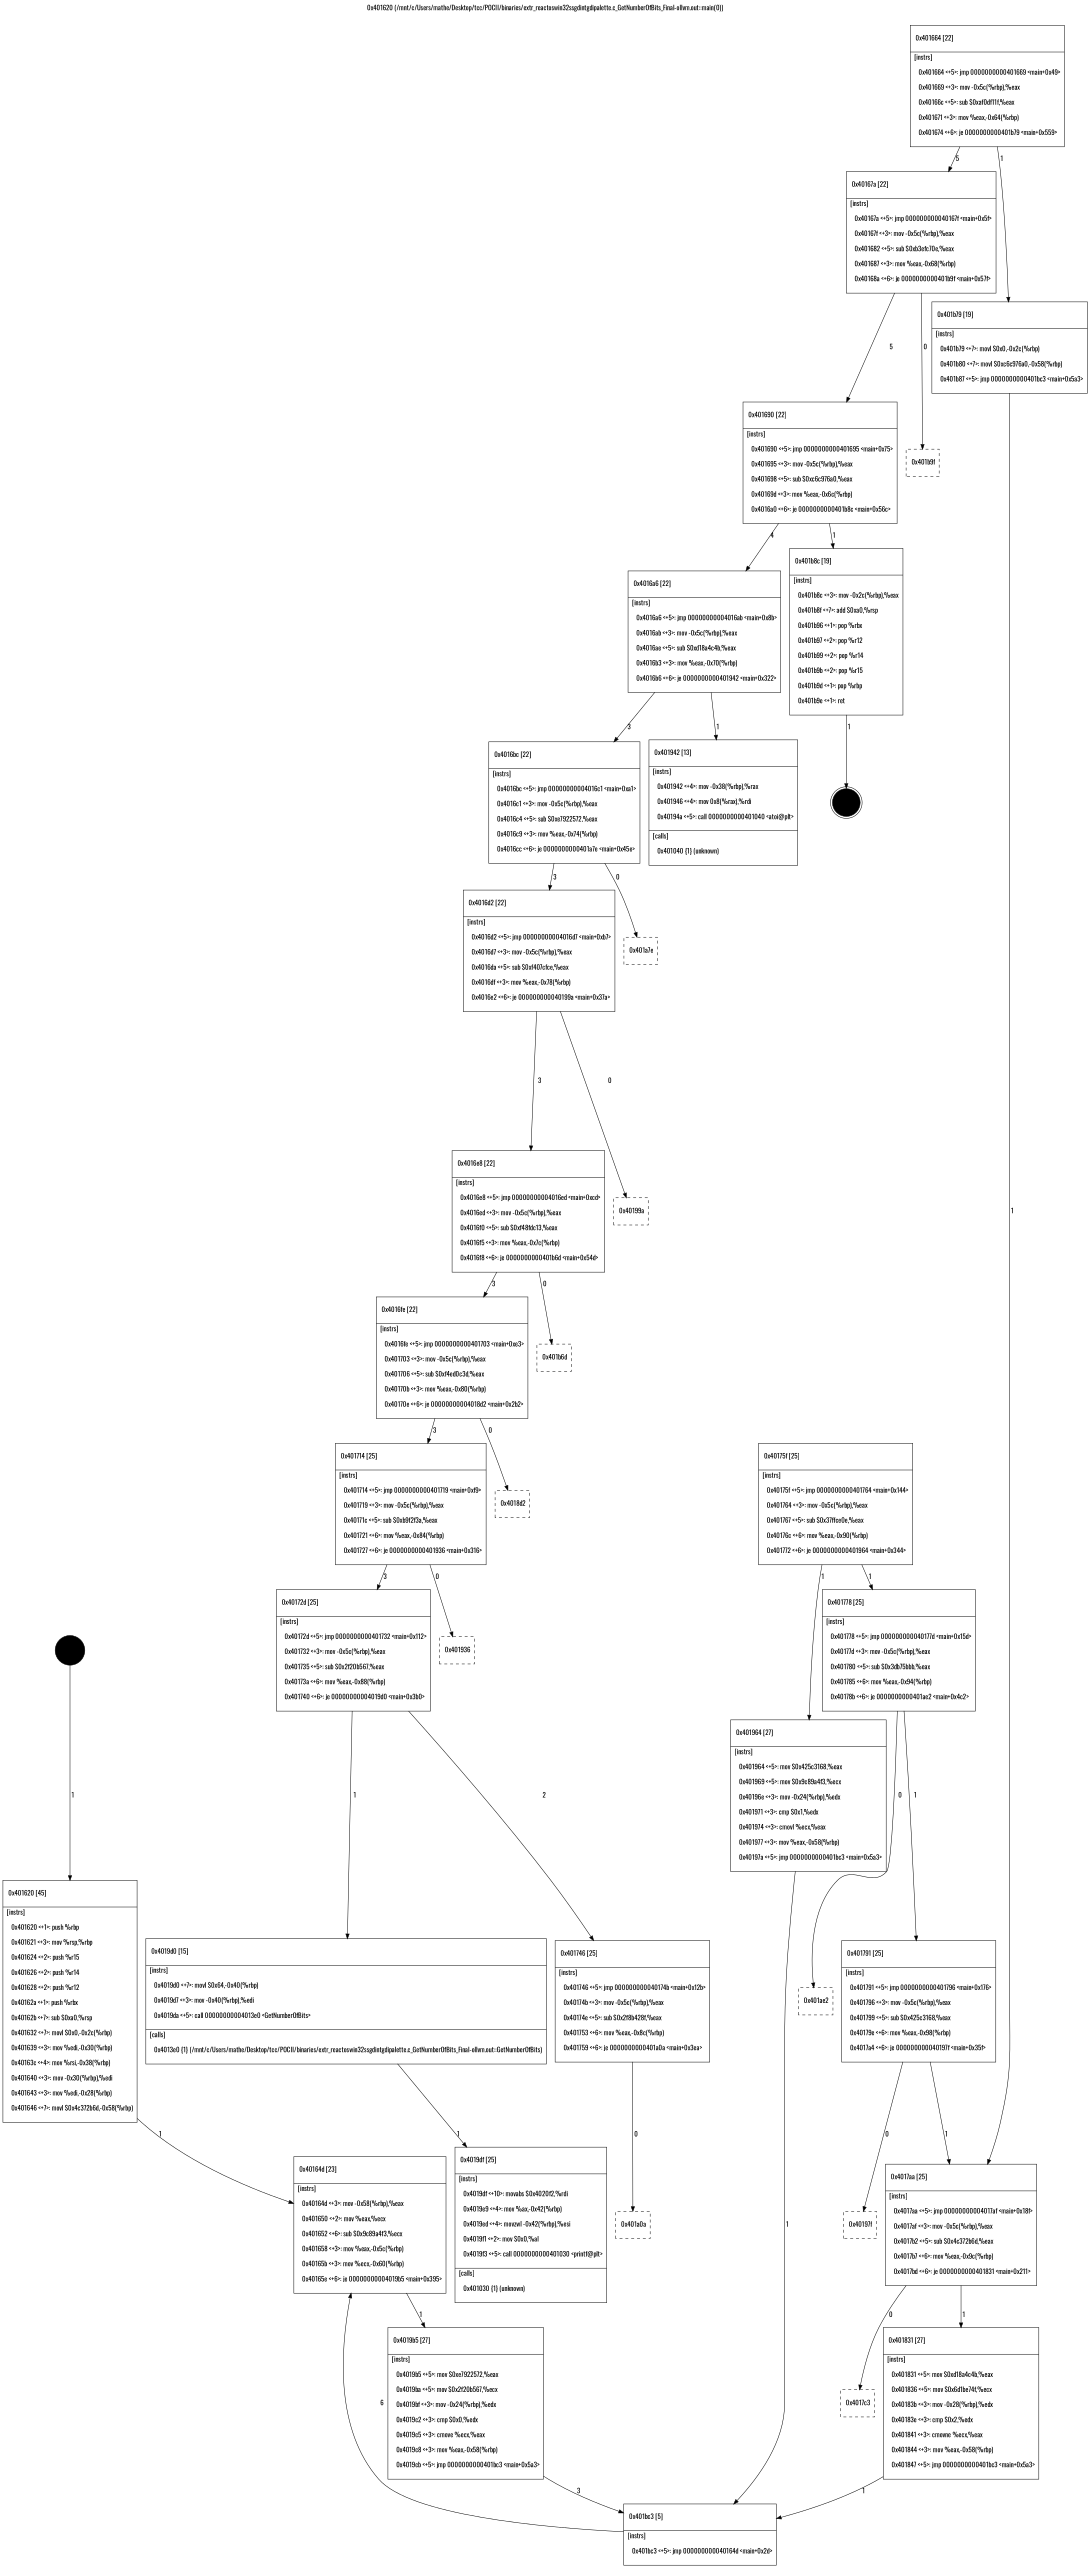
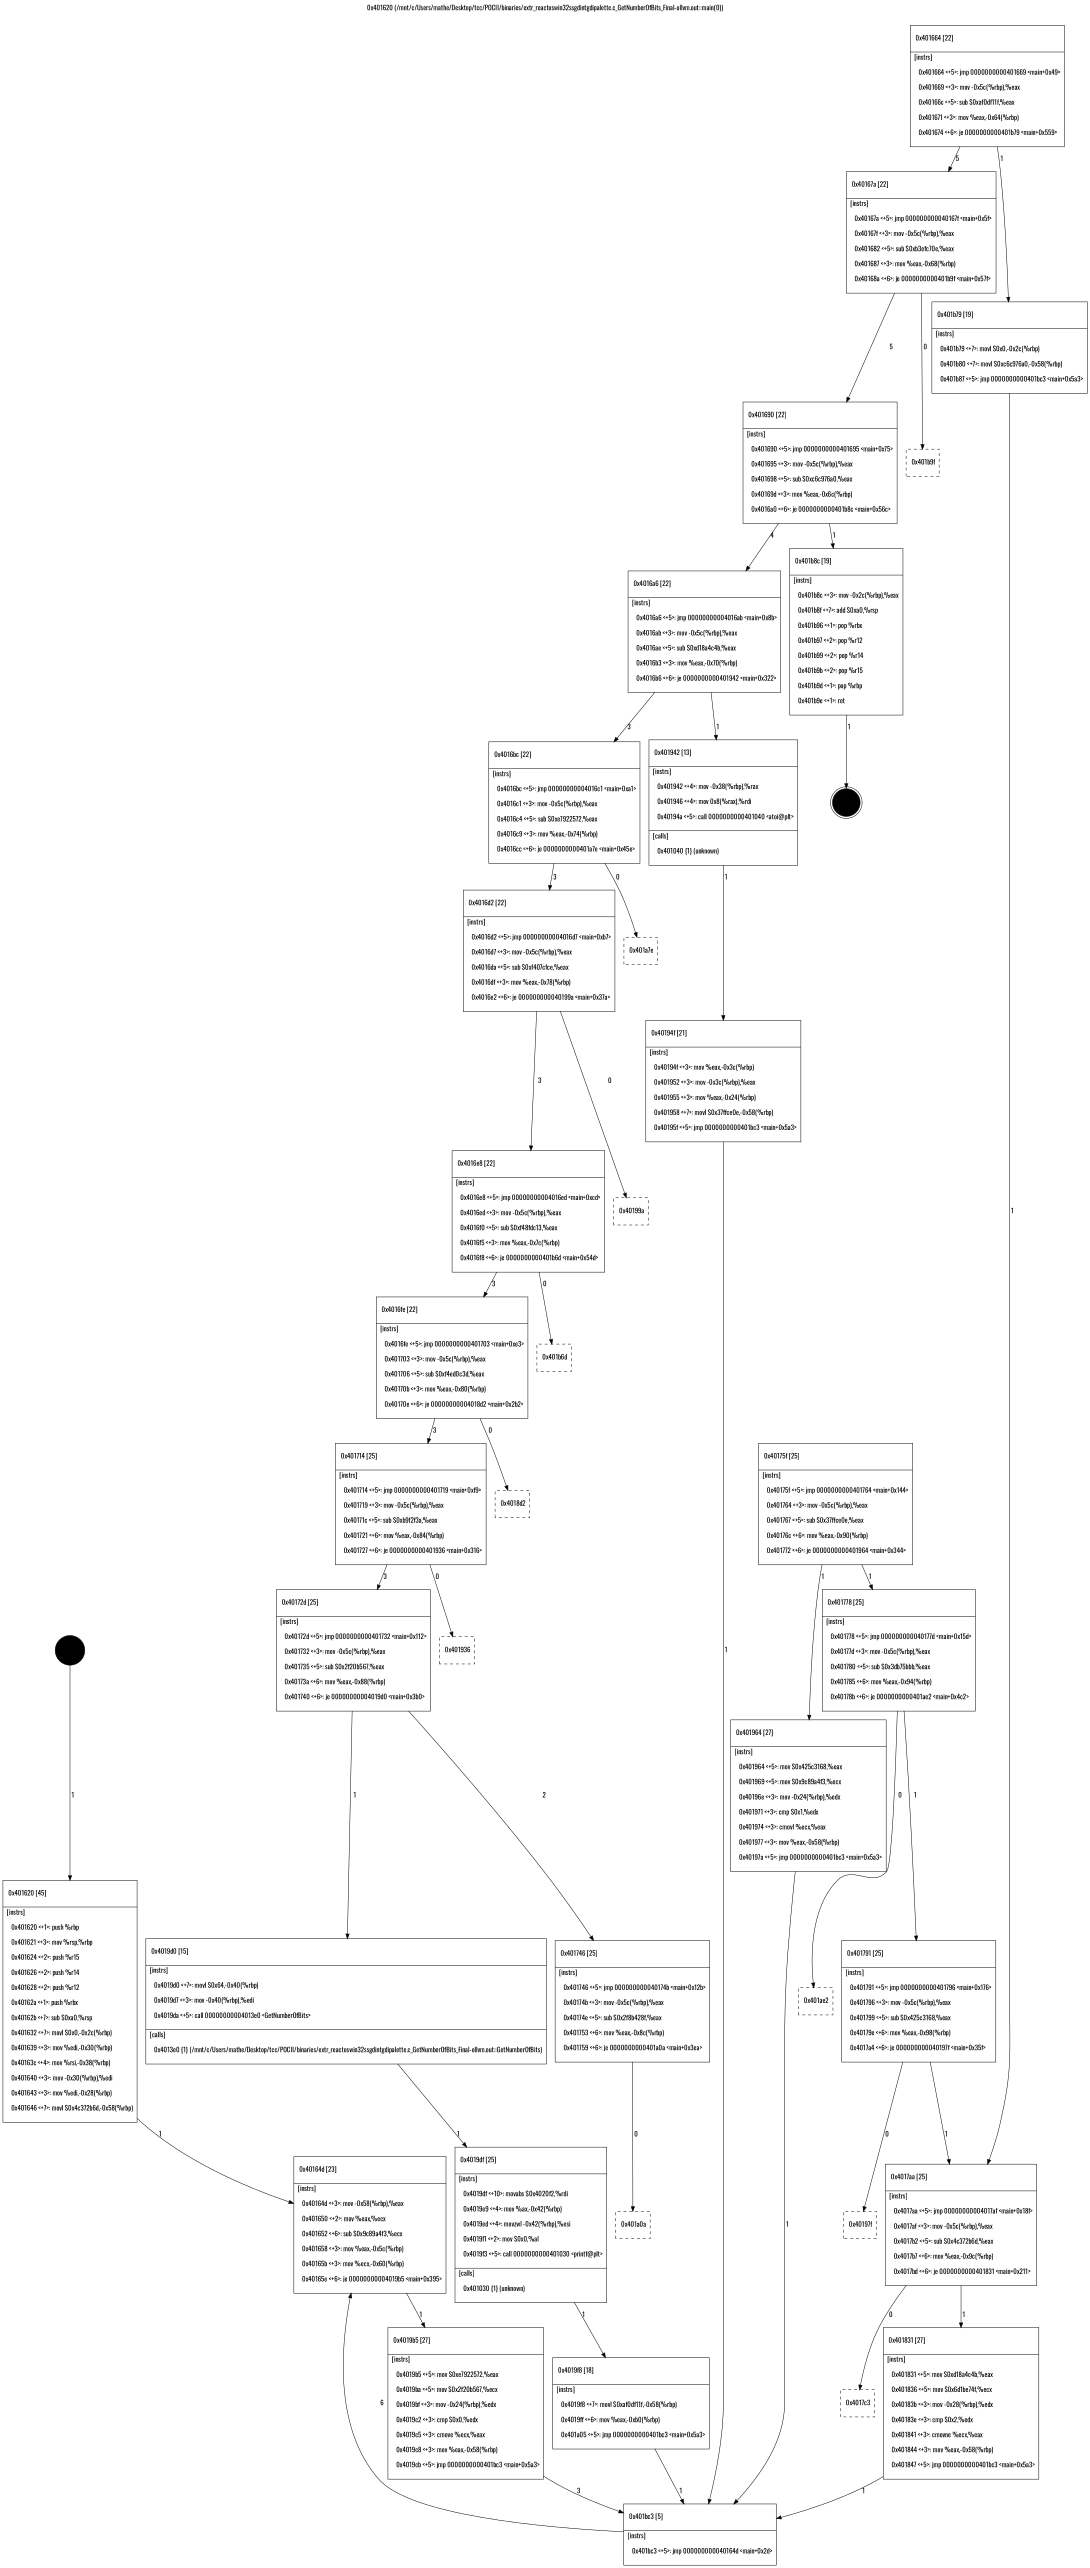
none -> (723, 1081)
none -> (631, 2403)
